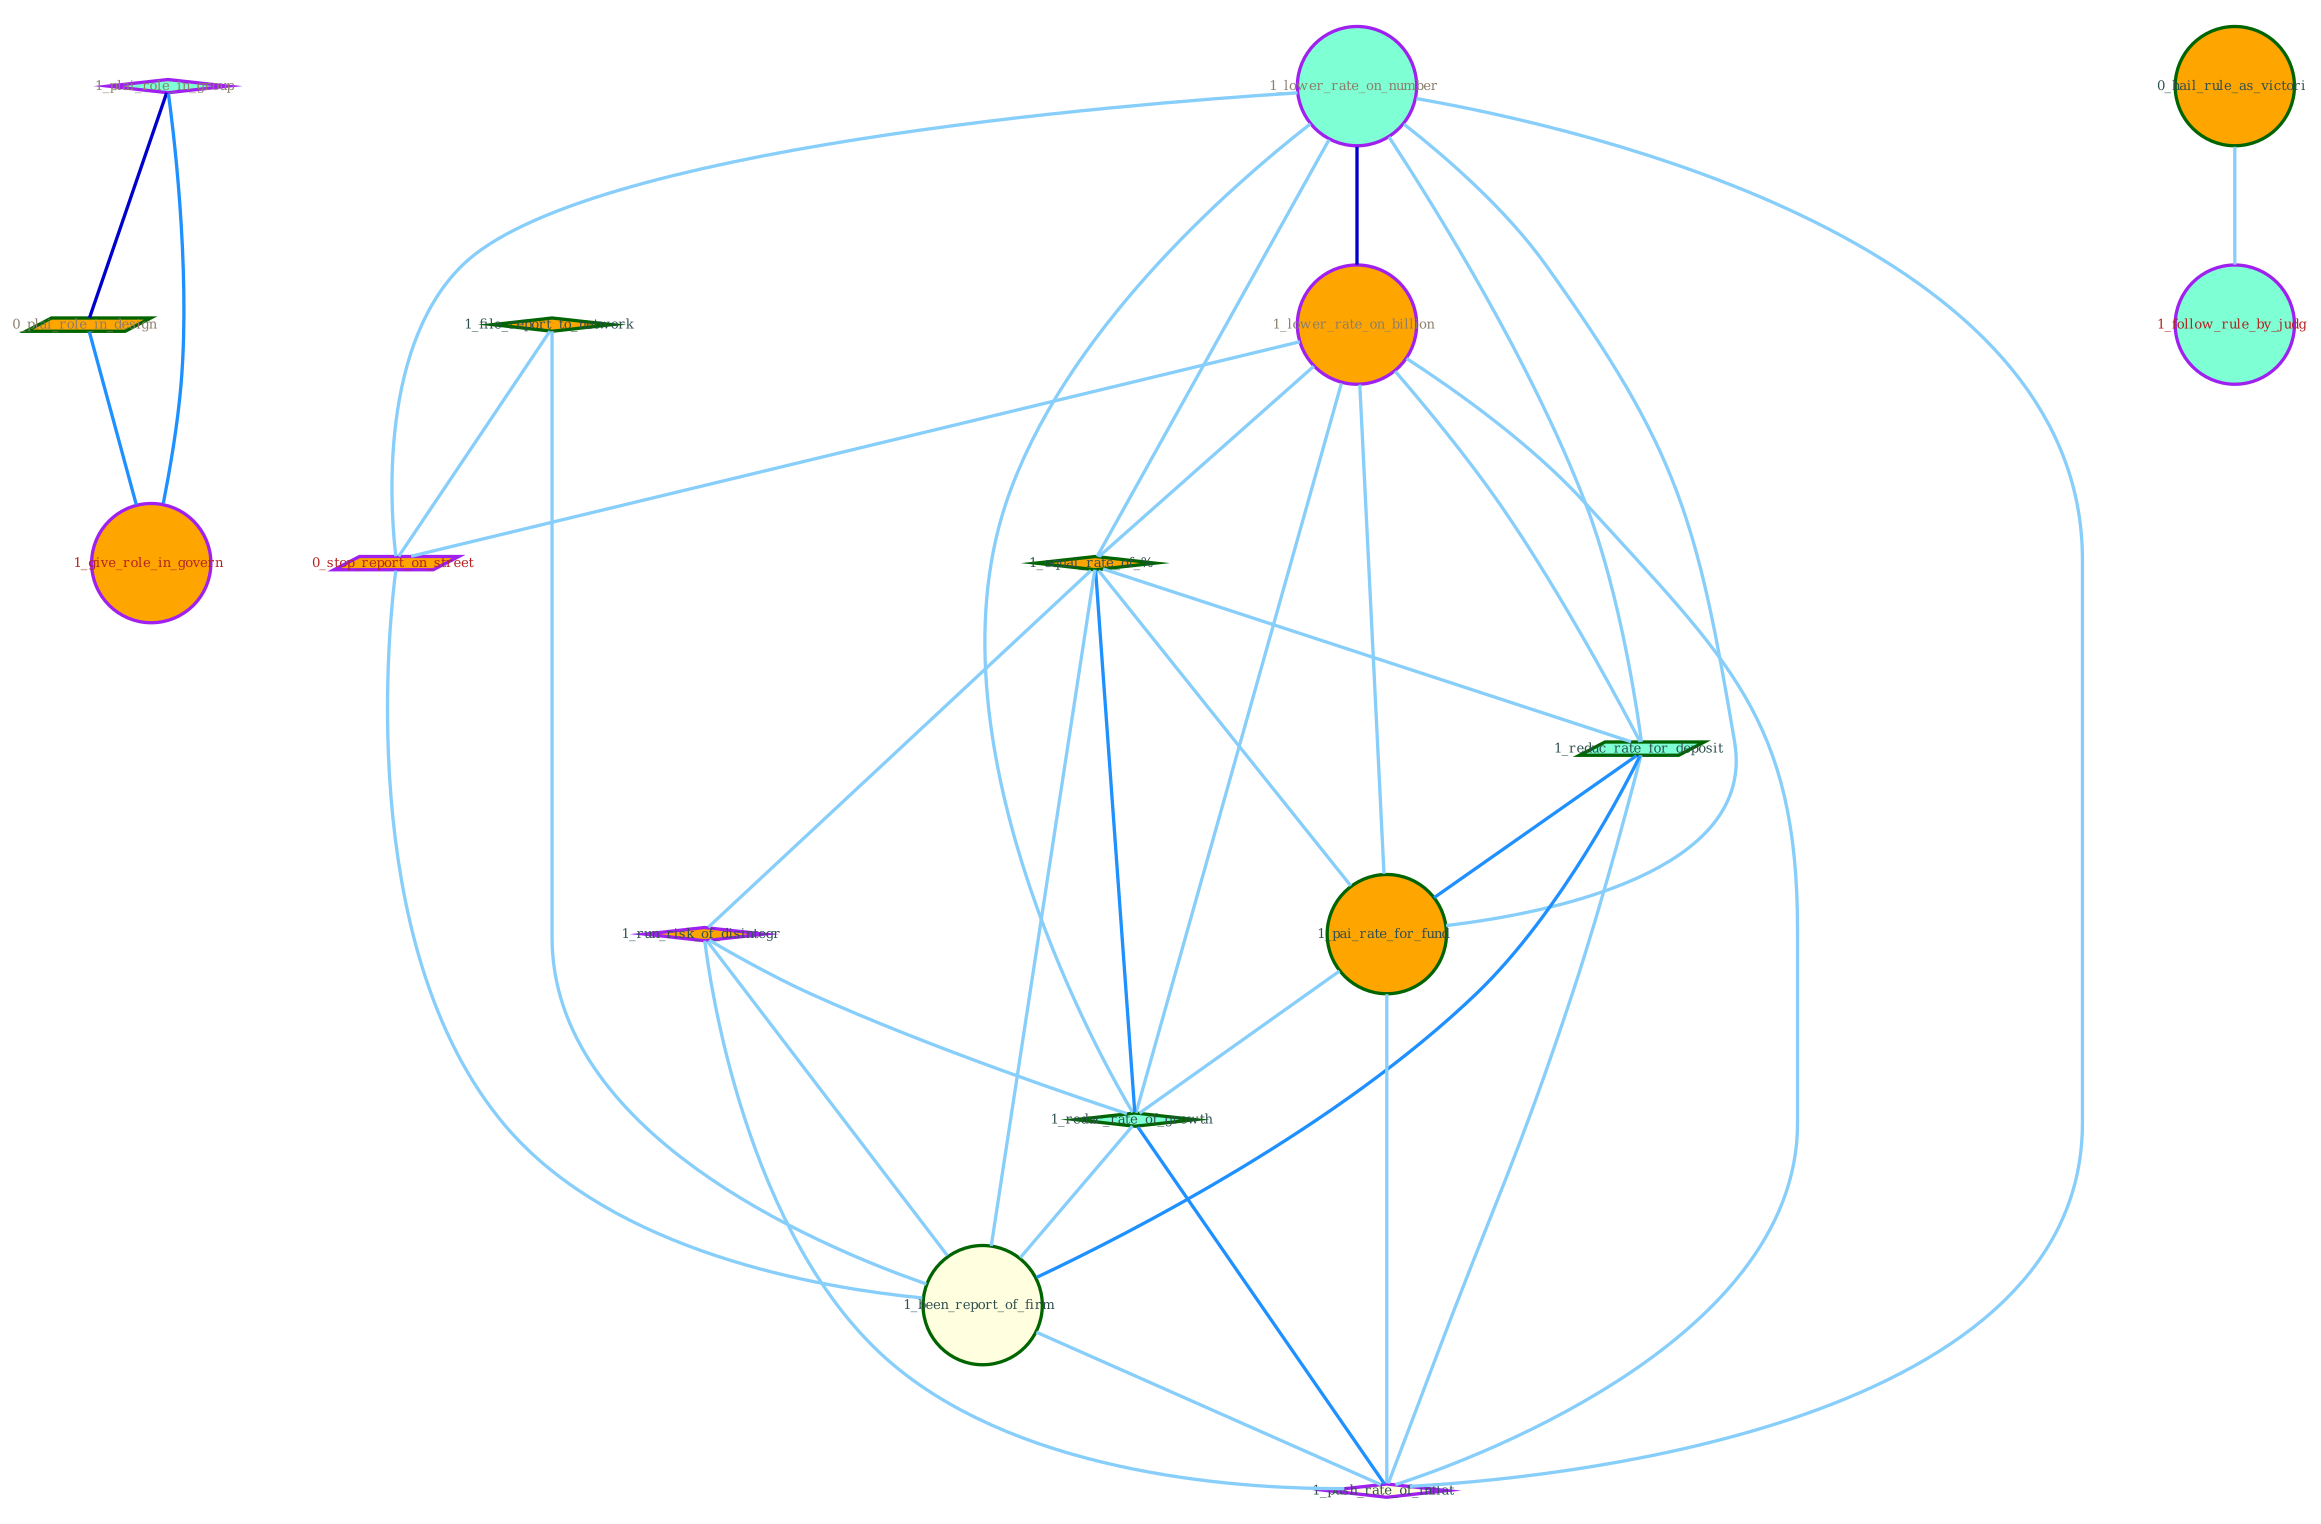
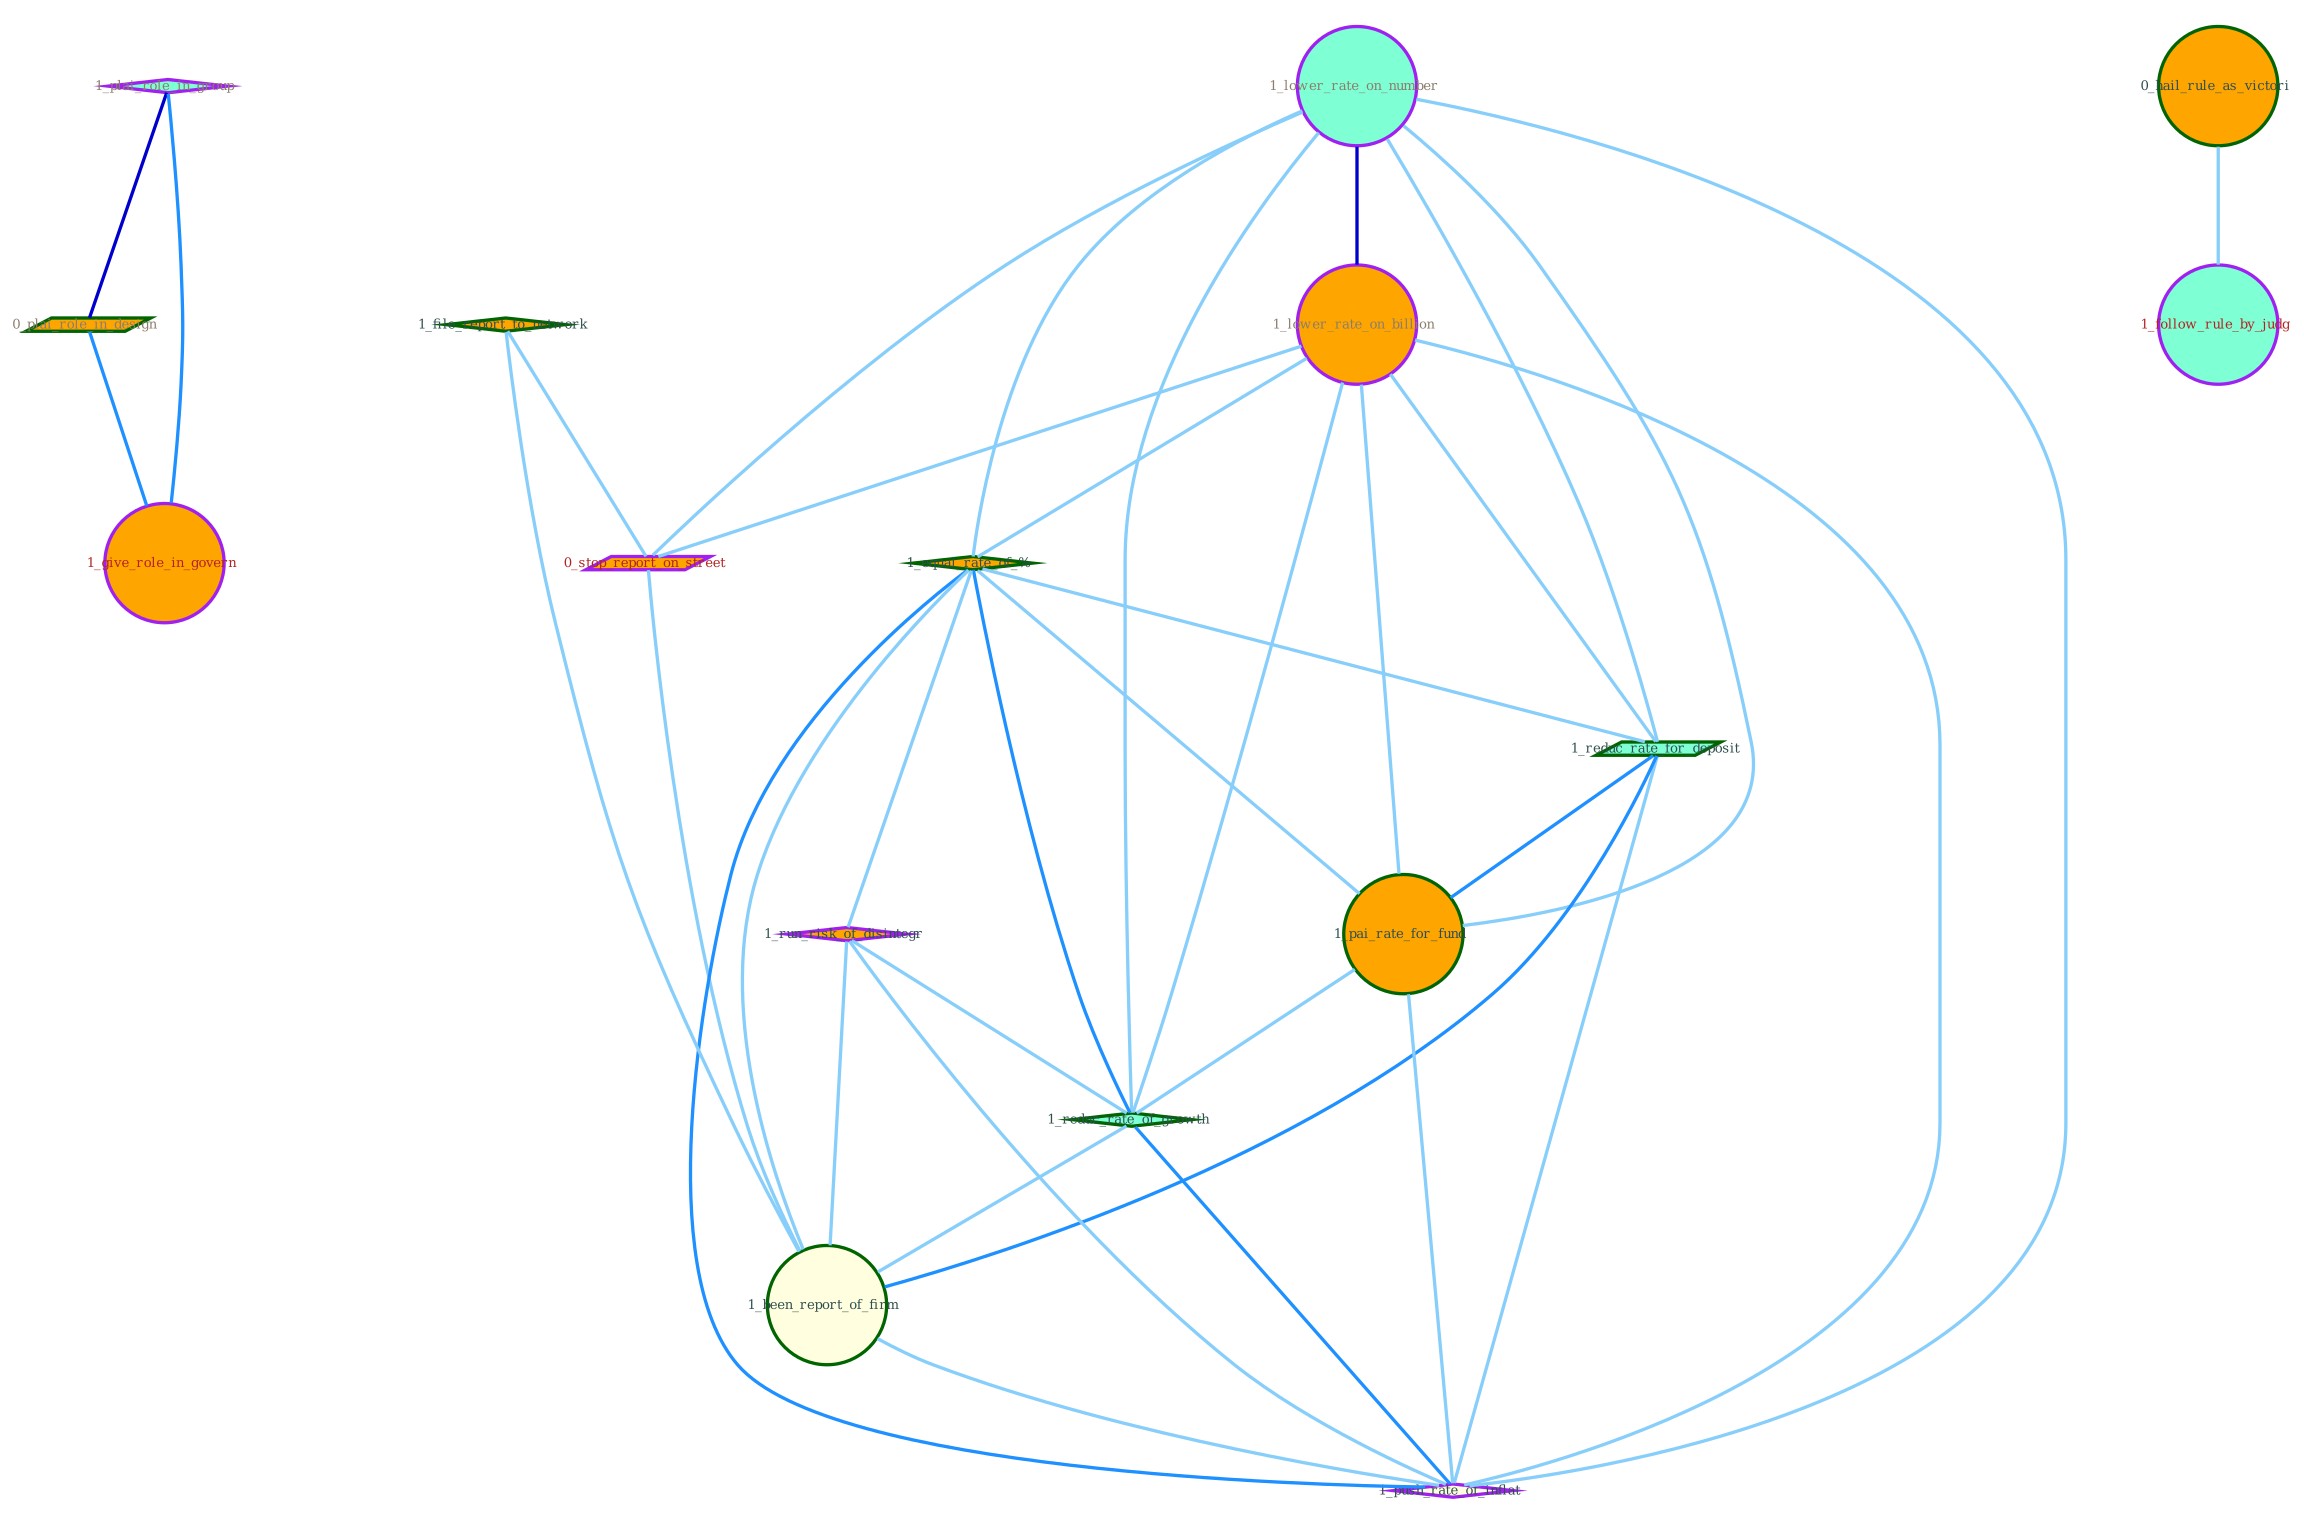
none -> (701, 1279)
